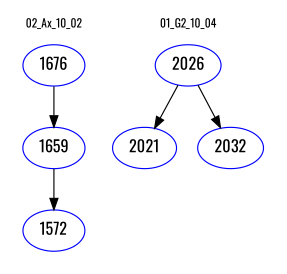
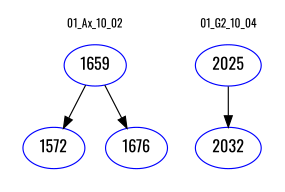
(54, 25) -> (95, 25)
(188, 65) -> (228, 65)
(54, 101) -> (113, 102)
(145, 148) -> none
